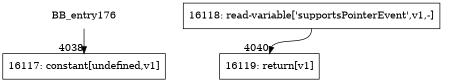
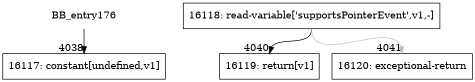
none -> (402, 66)
